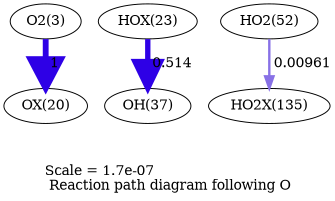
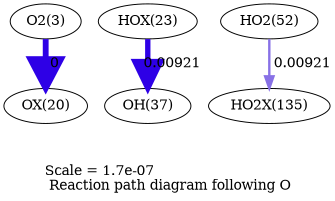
(52, 64) -> (52, 64)
(170, 64) -> (170, 64)
(300, 64) -> (300, 64)
